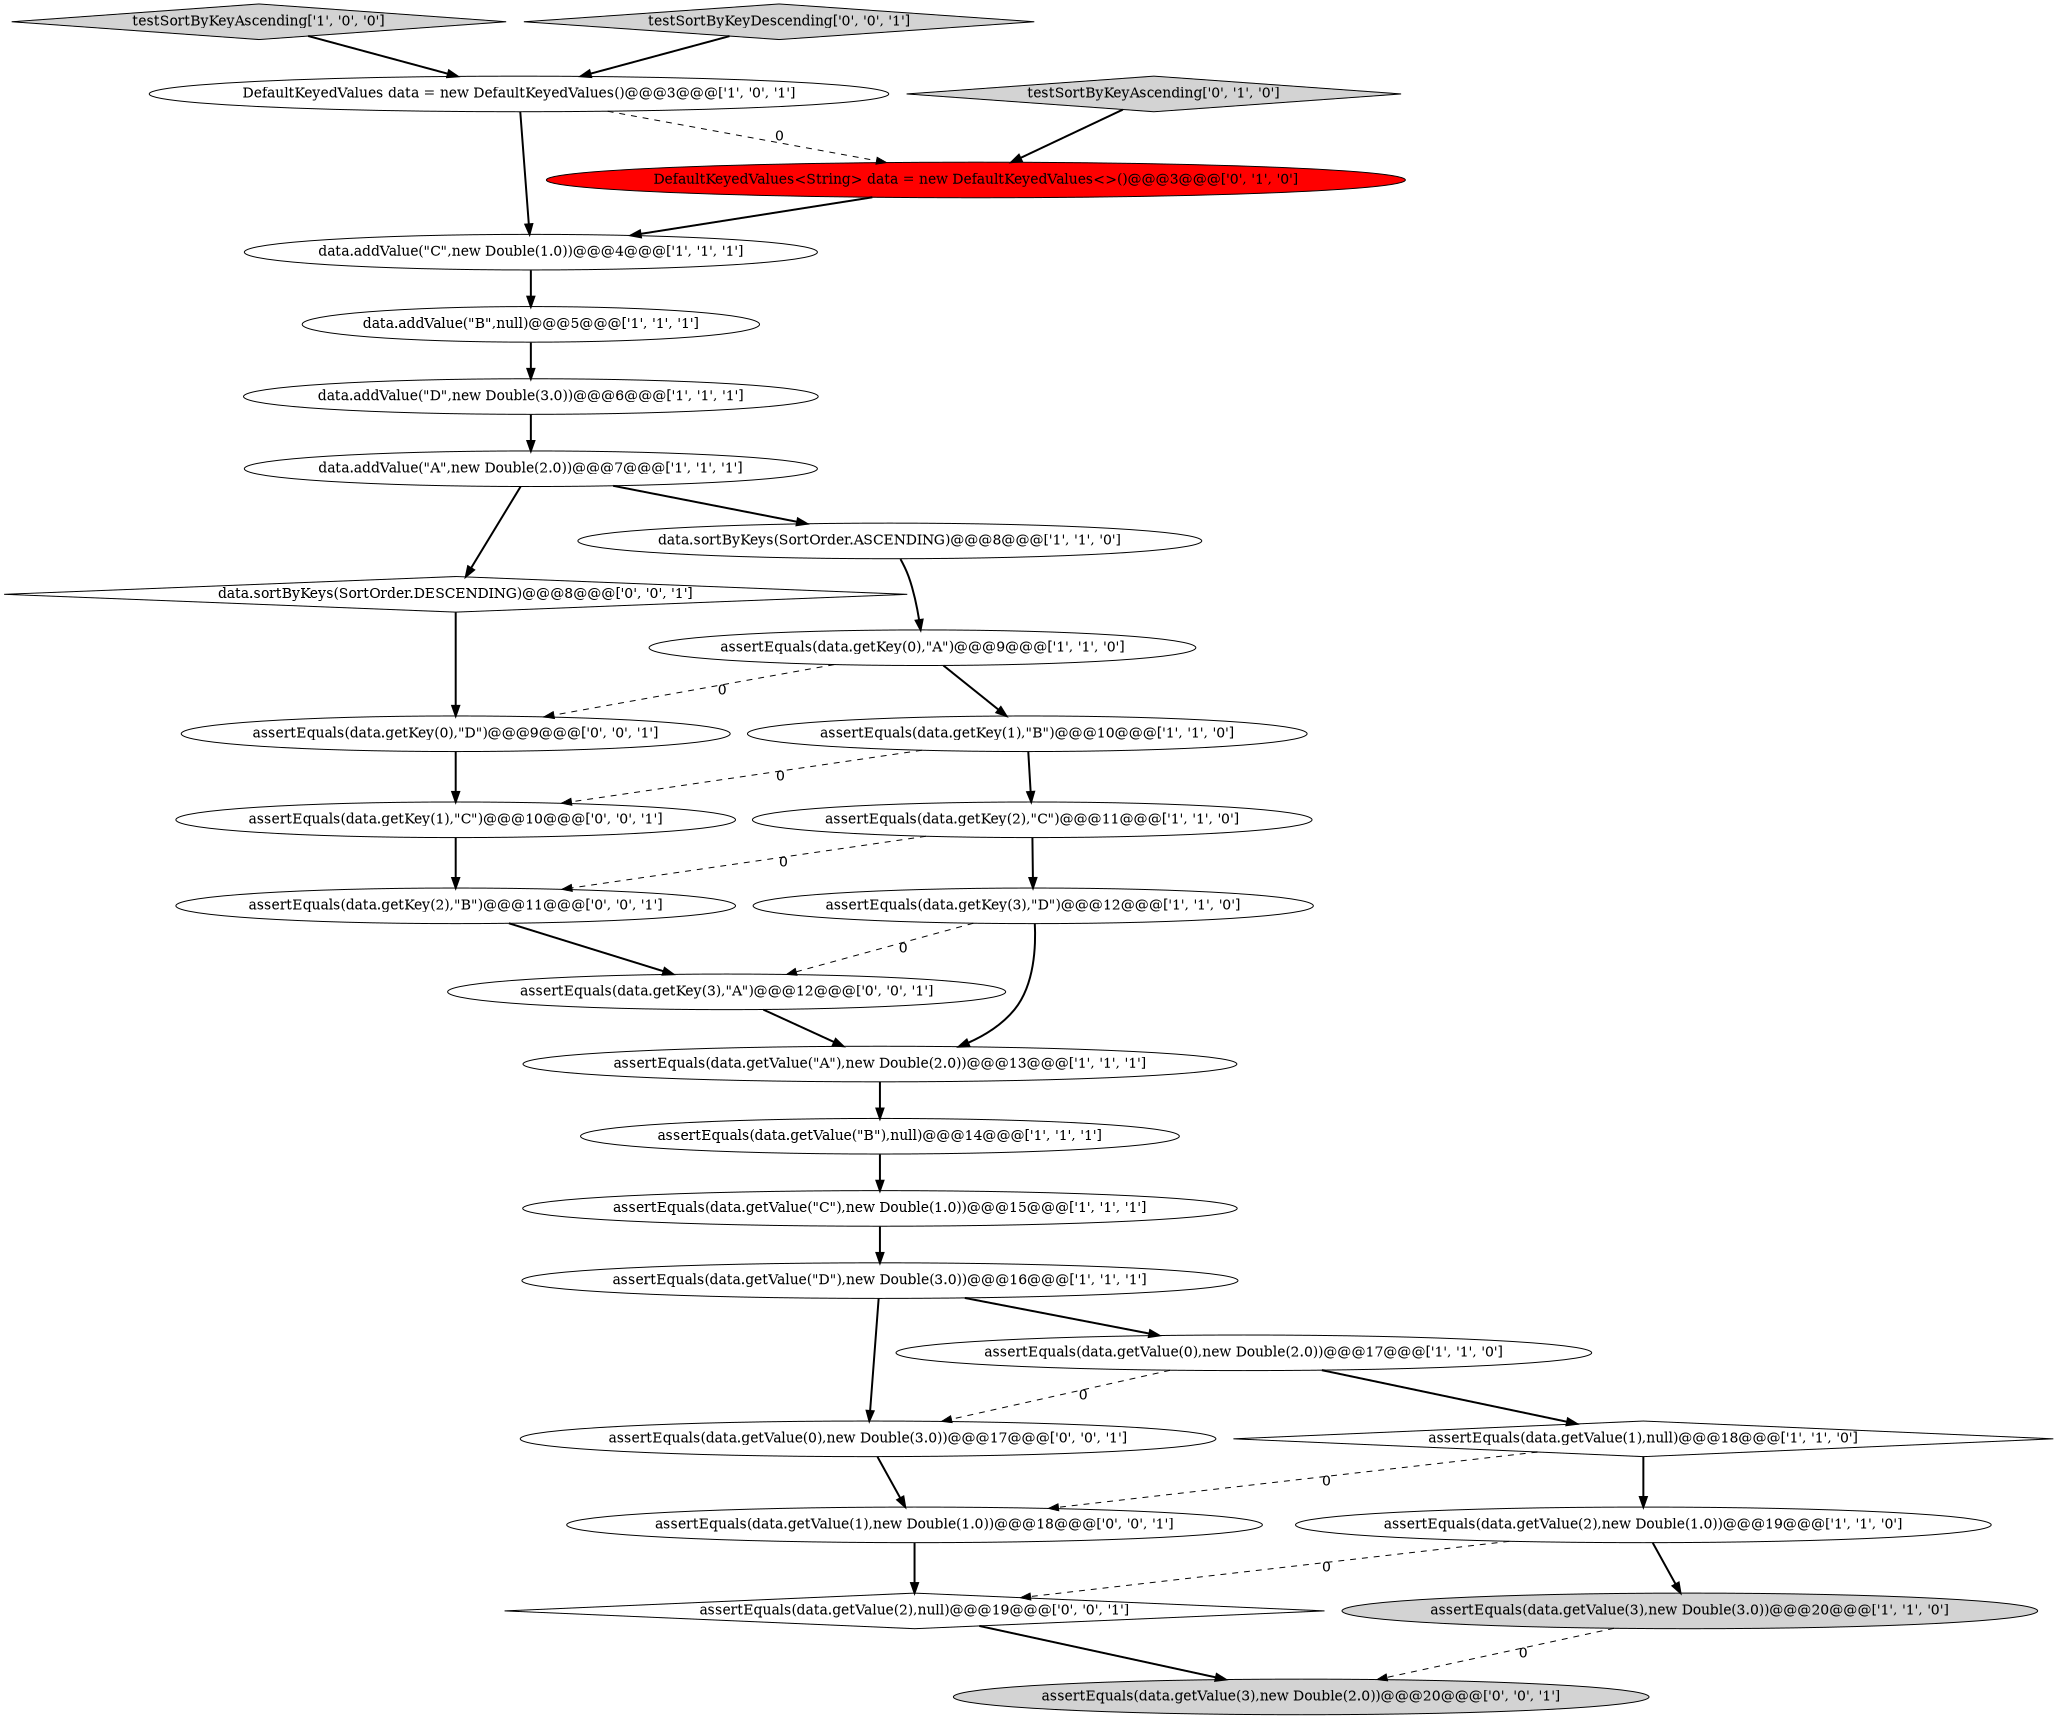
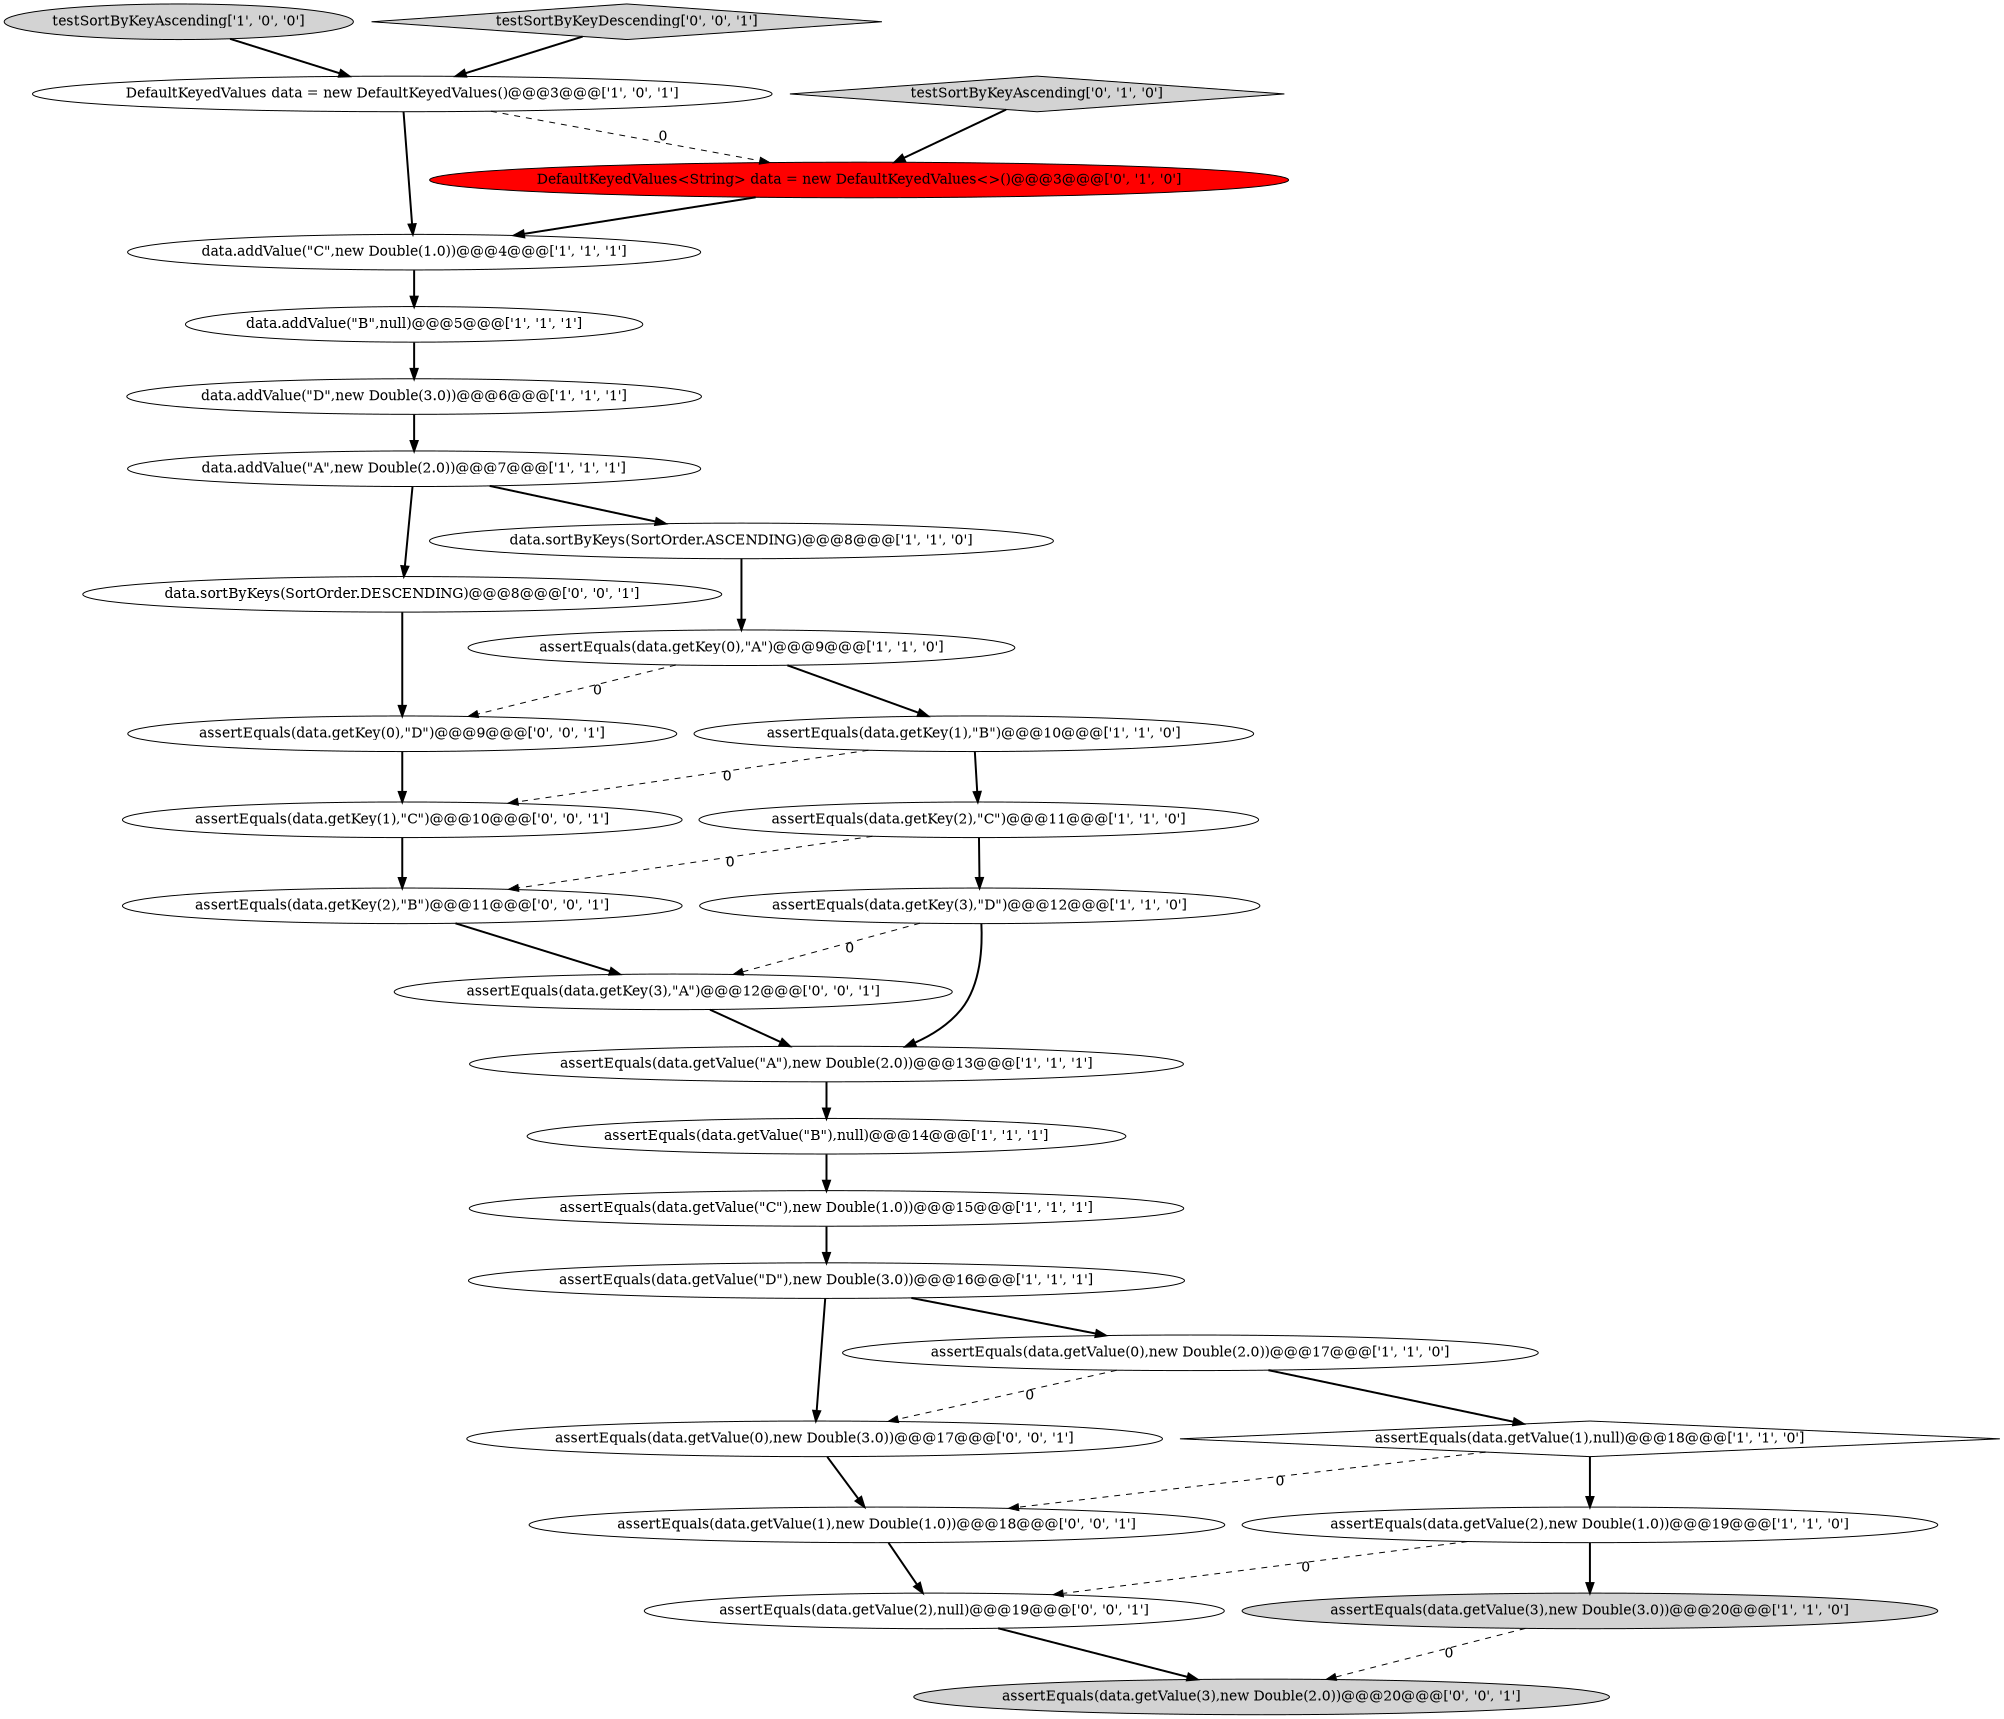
(259, 22) -> (179, 22)
(456, 594) -> (402, 594)
(915, 1611) -> (934, 1611)
